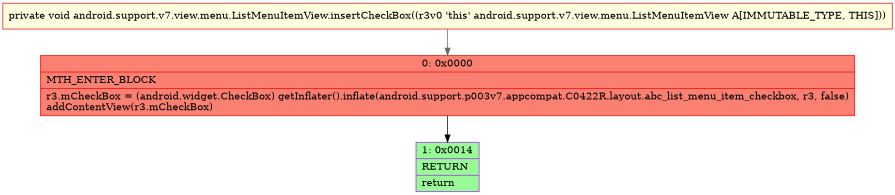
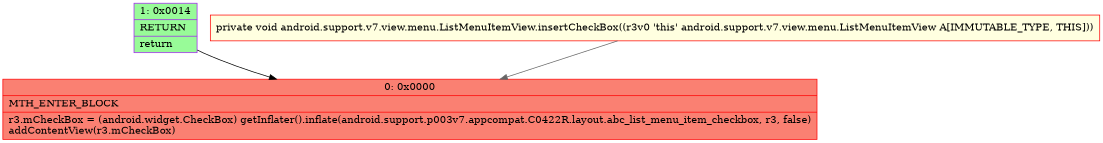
(448, 125) -> (233, 65)
